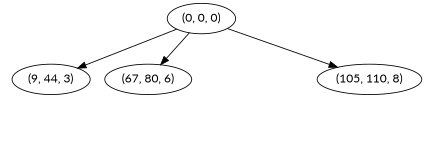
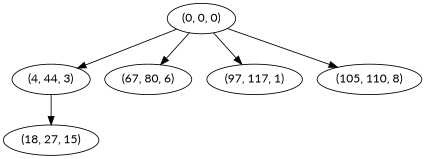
(51, 79) -> (51, 79)
none -> (255, 79)
none -> (51, 140)
